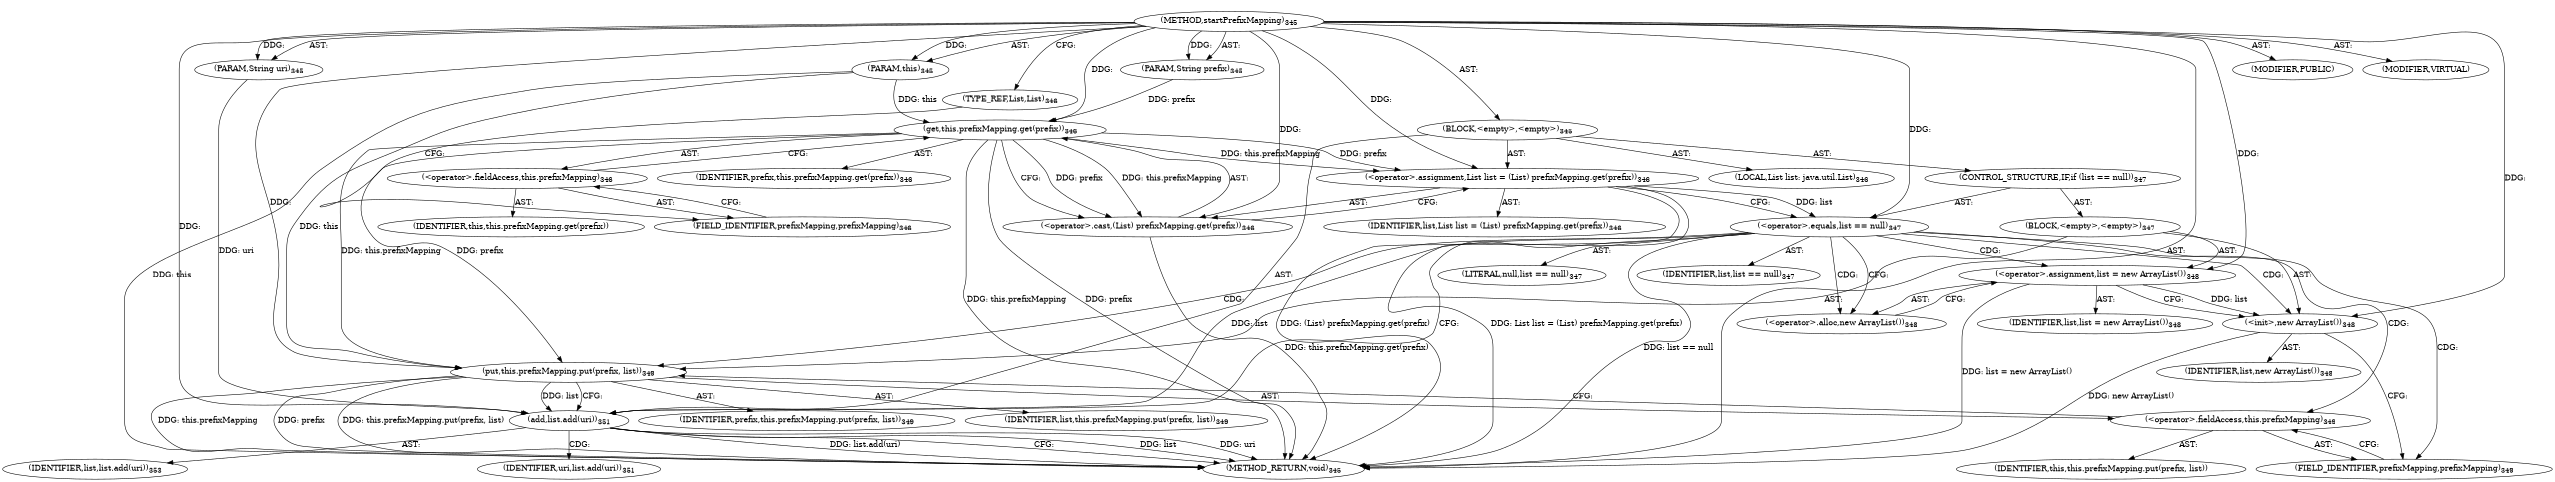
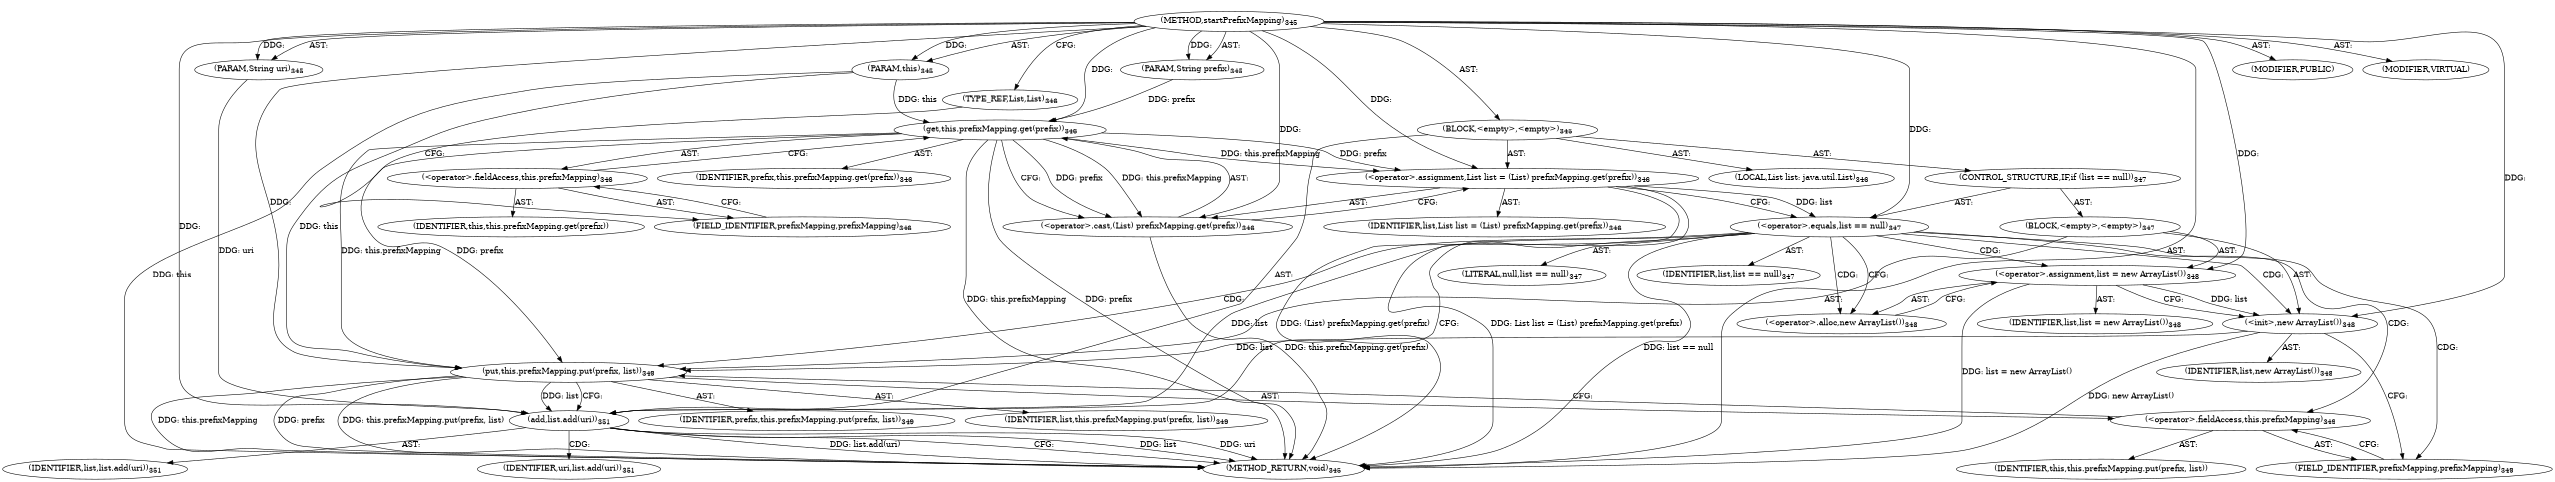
none -> (1468, 338)
(155, 468) -> (155, 468)
